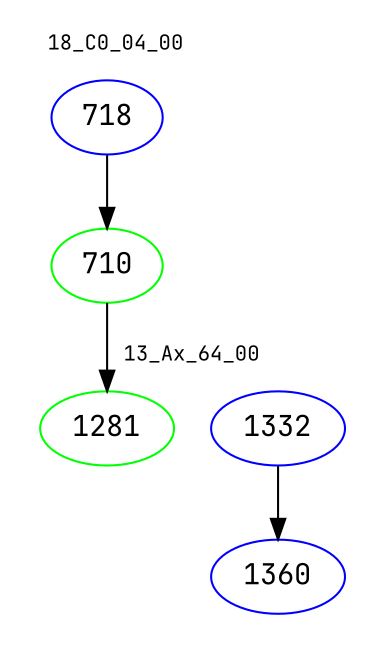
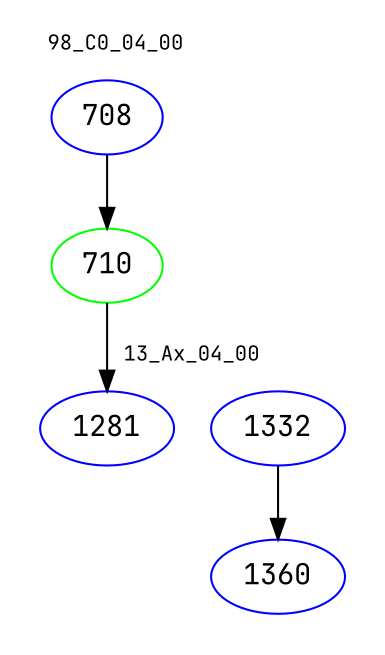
(116, 44) -> (116, 44)
(107, 117) -> (107, 117)
(193, 355) -> (193, 355)
(107, 428) -> (107, 428)
